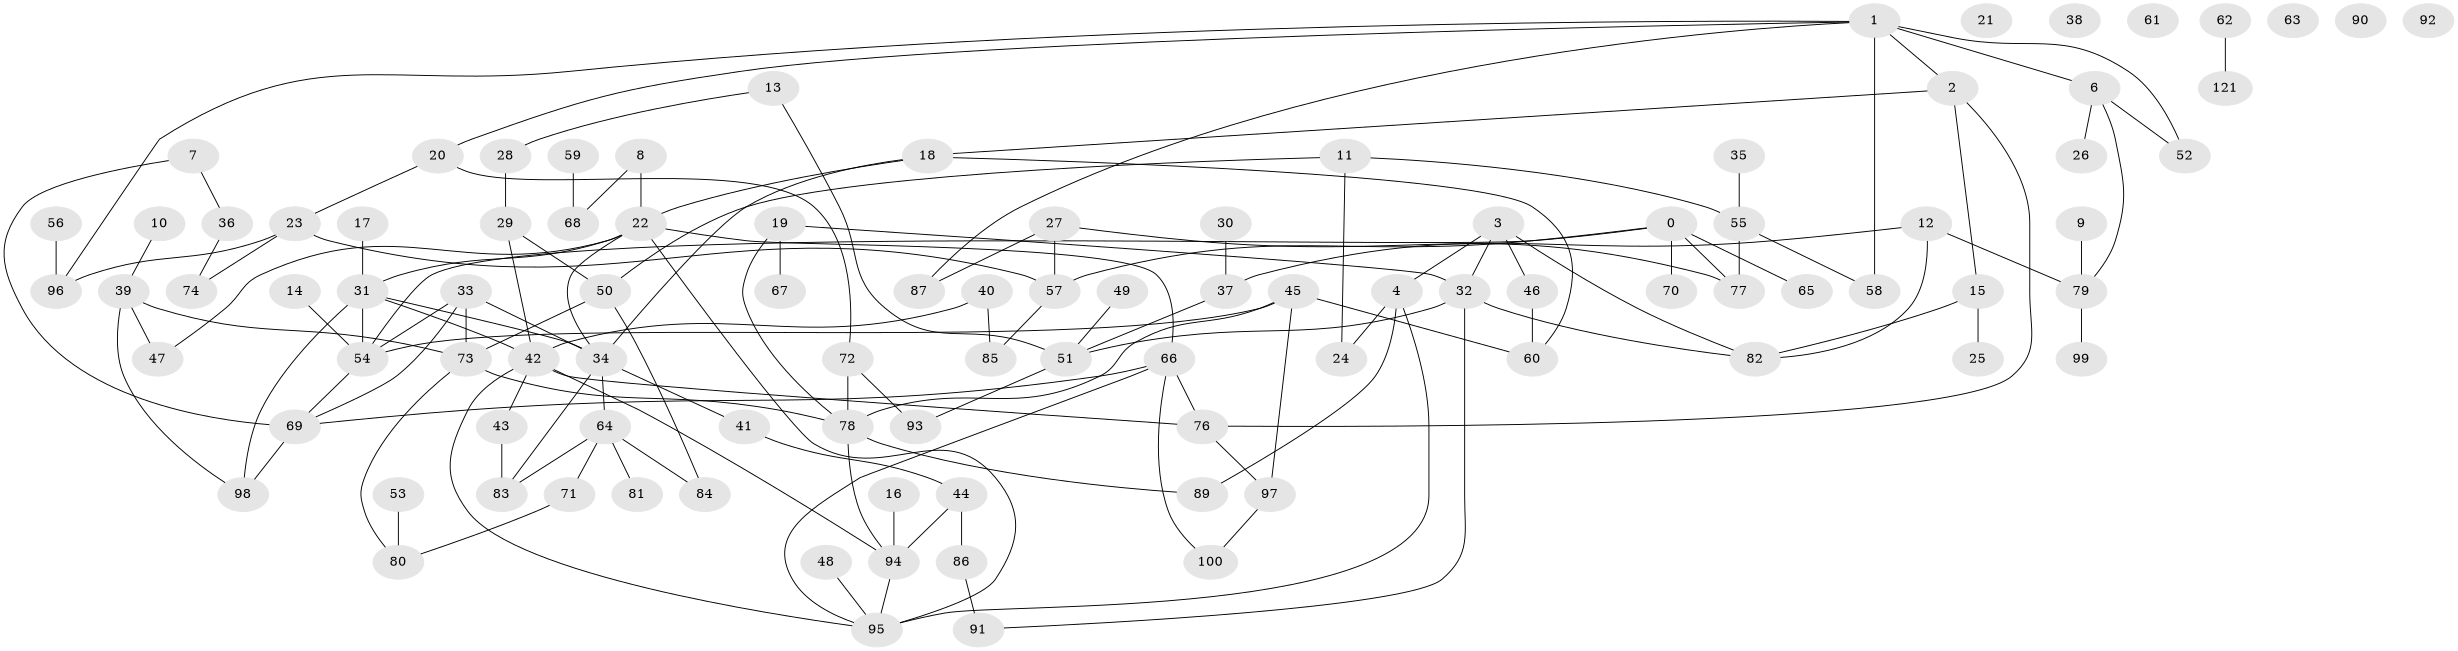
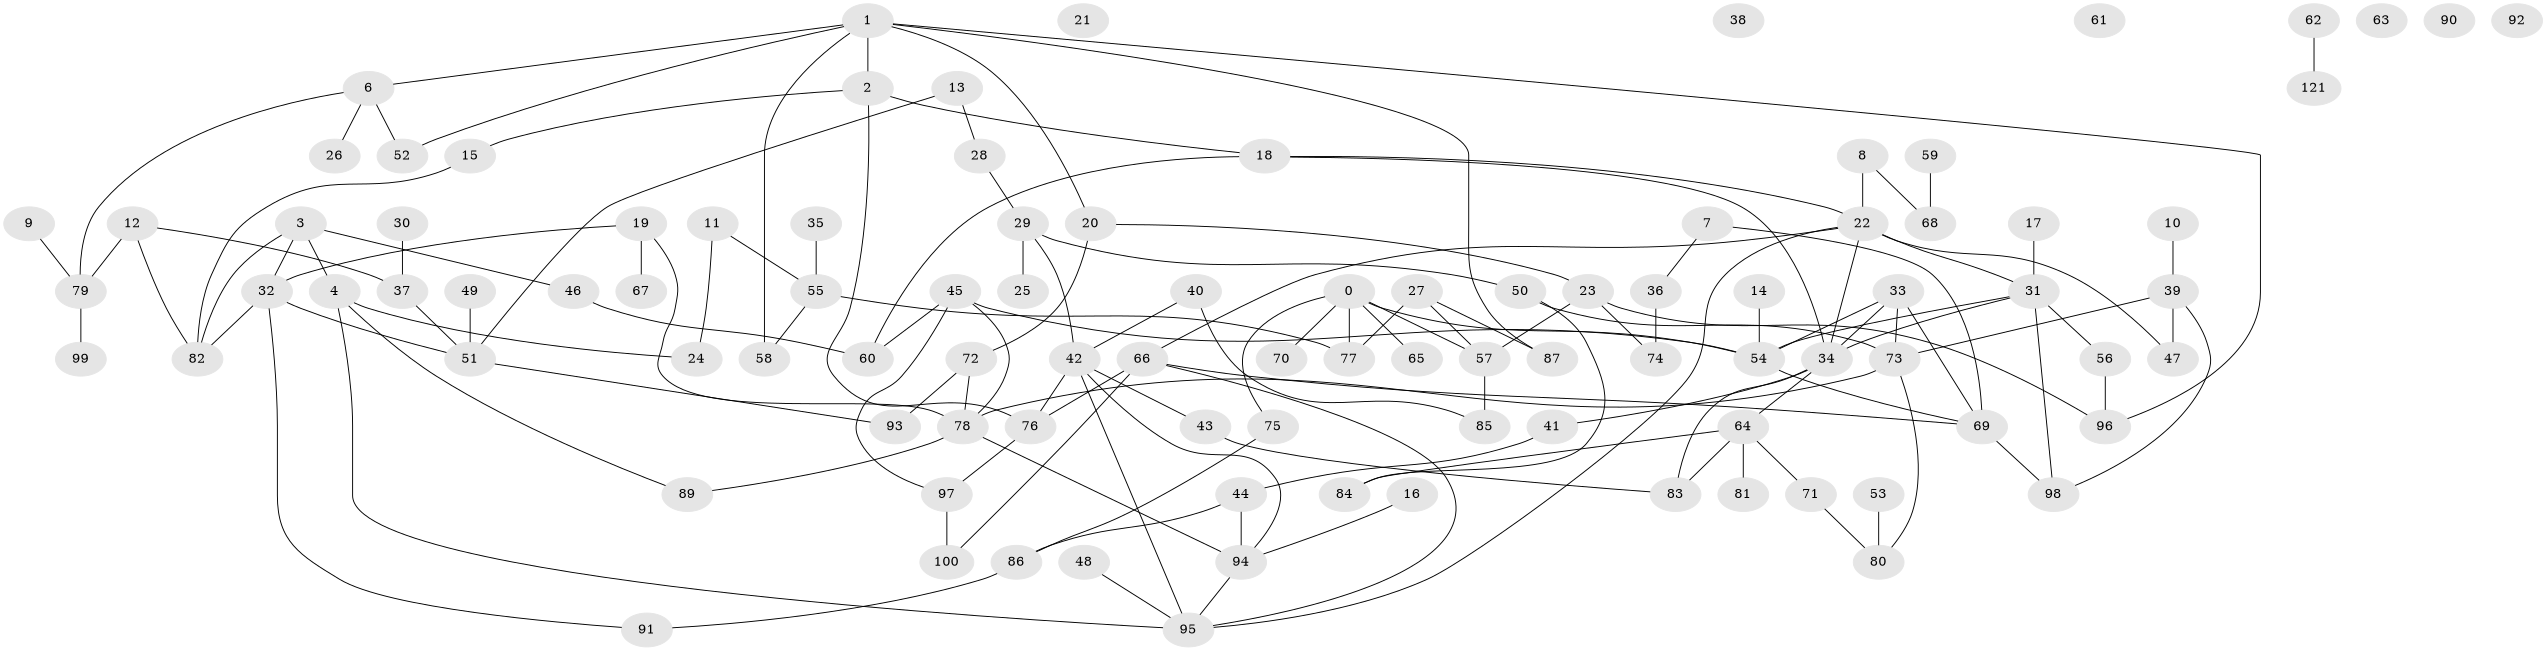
(960, 176) -> none
(453, 324) -> (2070, 325)
(1978, 325) -> (1023, 258)
none -> (1273, 427)
